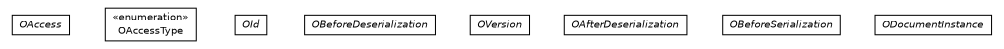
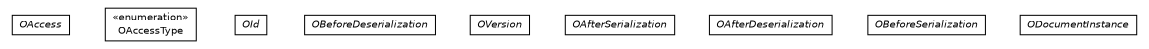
none -> (619, 25)
